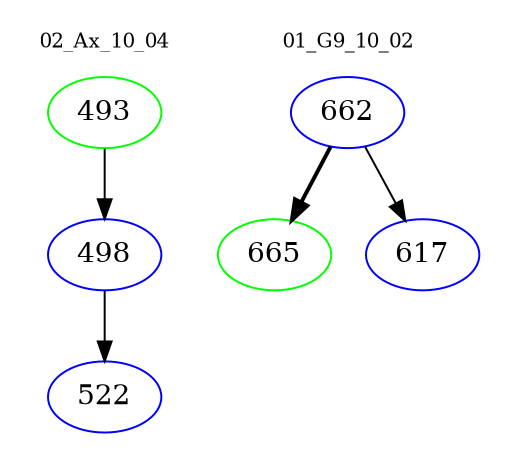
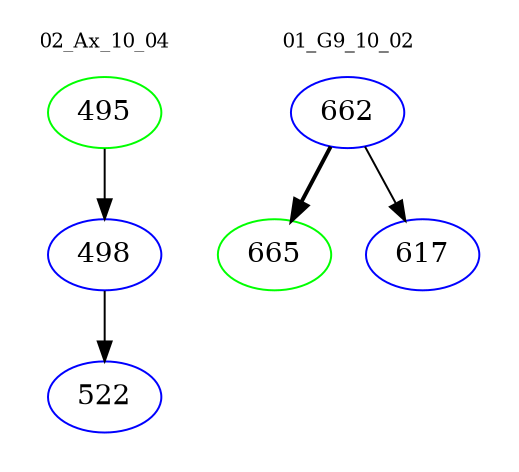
(105, 113) -> (105, 113)
